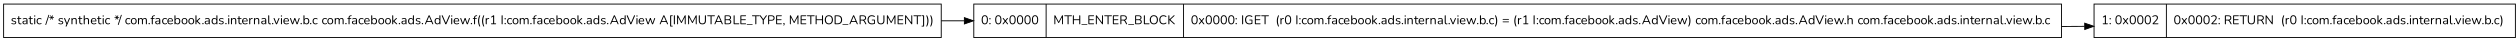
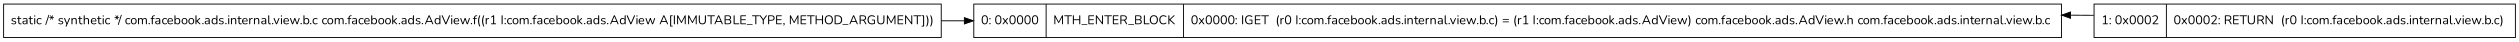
(2073, 26) -> (2082, 15)
